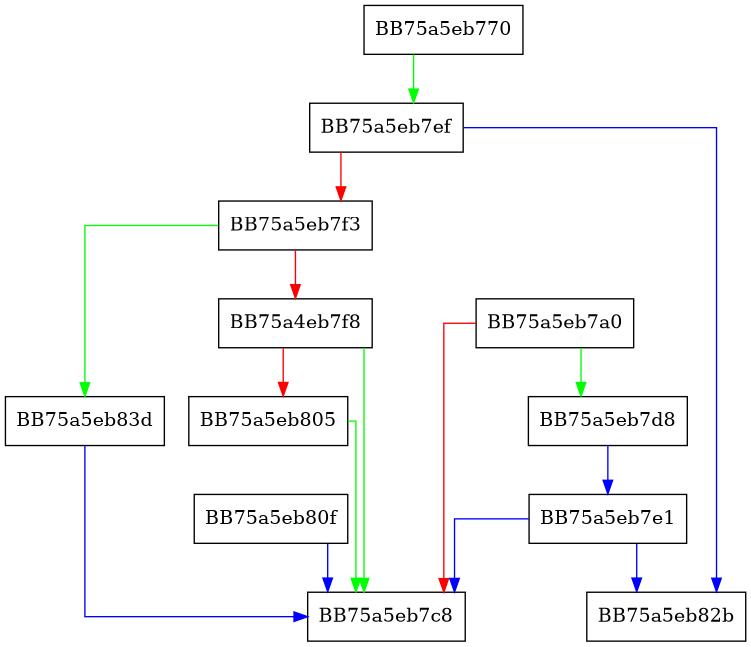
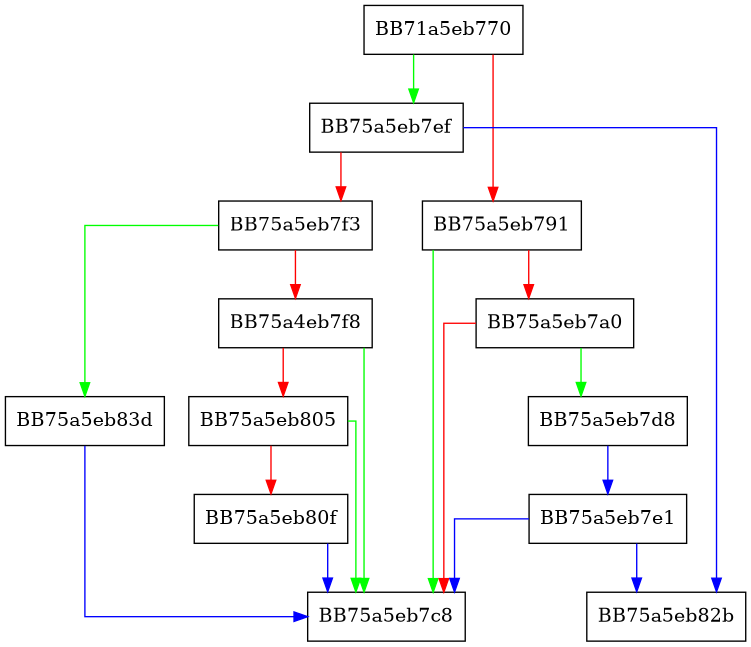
(443, 30) -> (443, 30)
none -> (502, 225)
none -> (271, 463)
